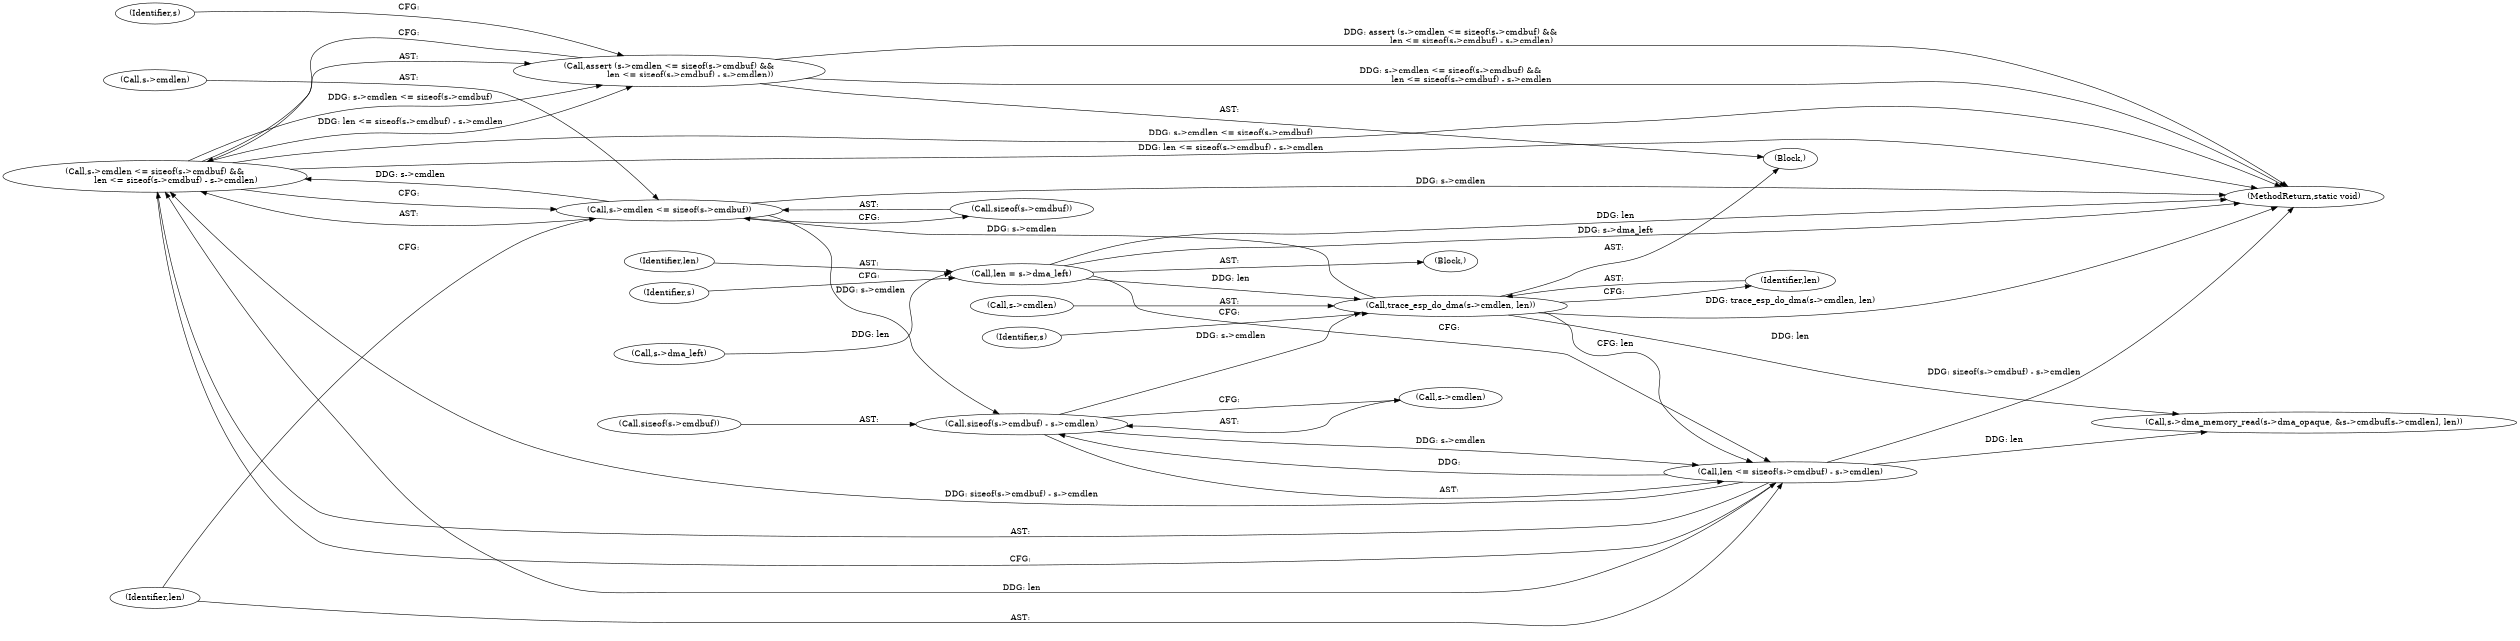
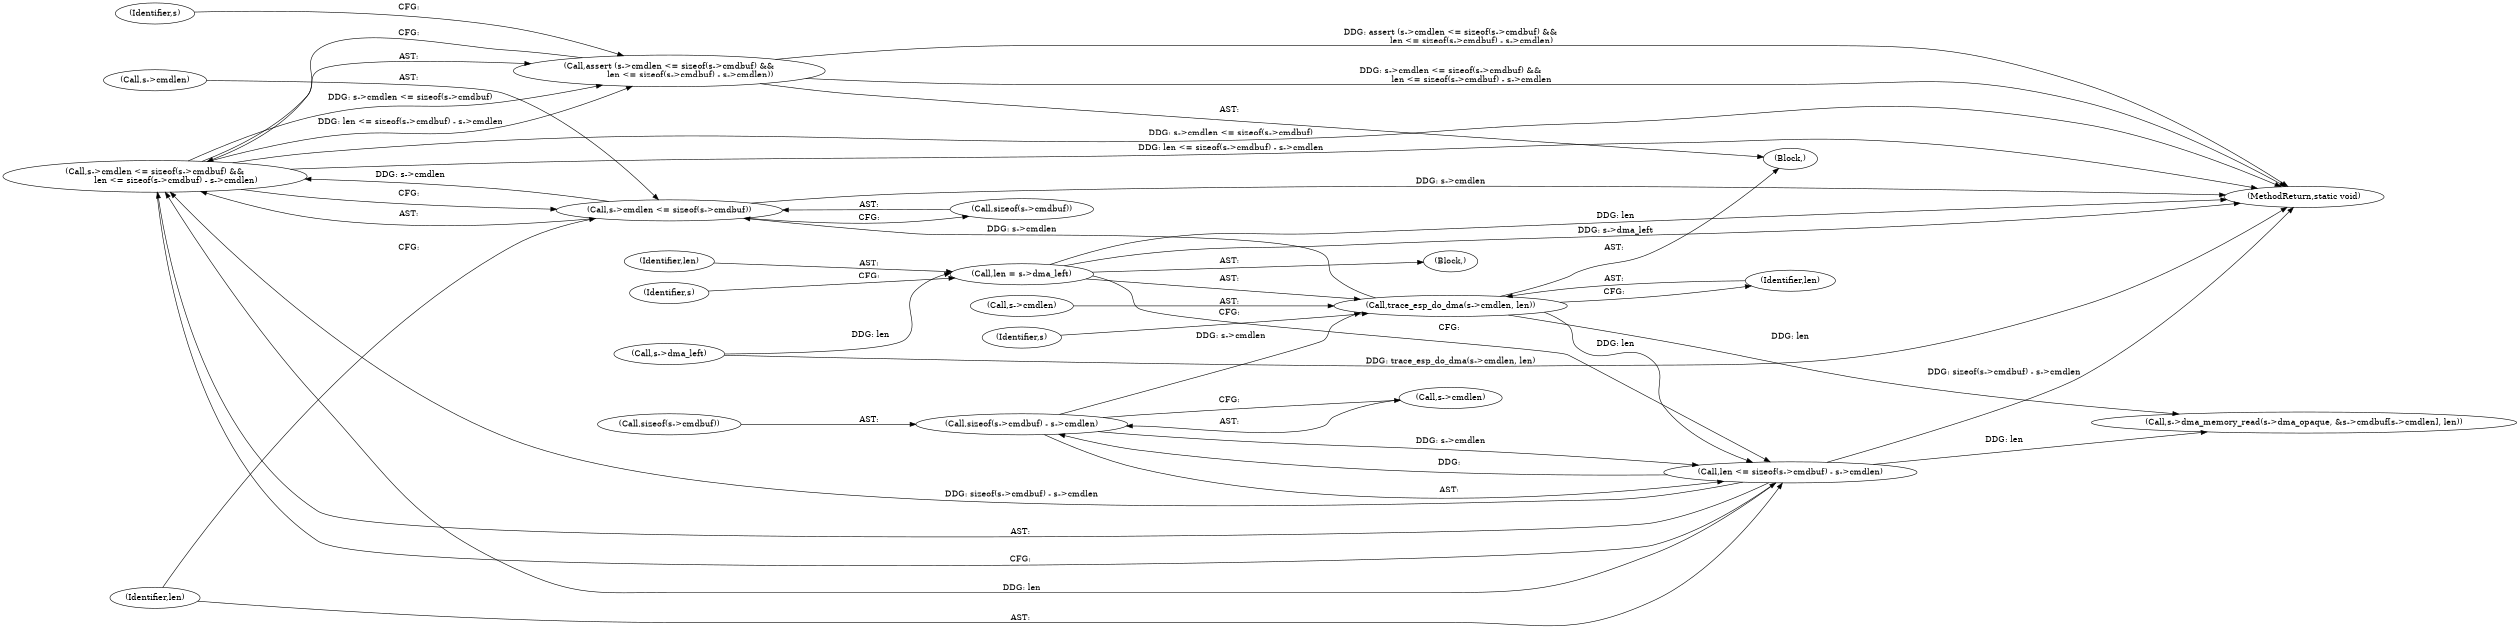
(1231, 279) -> (1231, 279)
(1912, 306) -> (1517, 366)
(873, 314) -> none
(1616, 344) -> (1616, 344)
